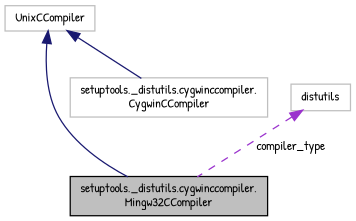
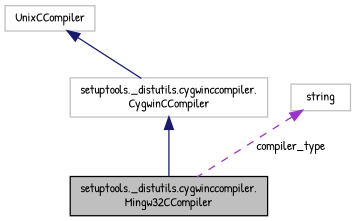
(321, 97) -> (321, 97)
(63, 124) -> (169, 153)
